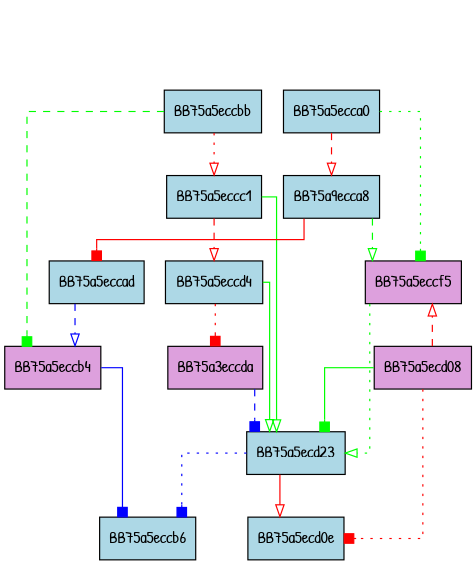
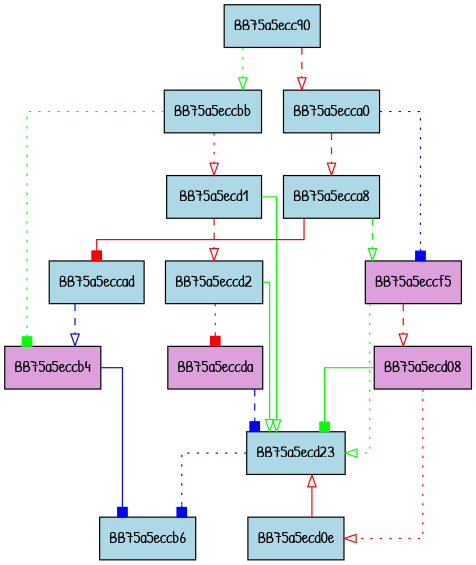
none -> (272, 26)
(27, 154) -> (27, 154)
(420, 160) -> (420, 160)
(214, 197) -> (214, 197)
(332, 197) -> (332, 197)
(214, 282) -> (214, 282)
(432, 331) -> (403, 319)
(215, 368) -> (215, 368)
(280, 490) -> (312, 502)
(423, 497) -> (423, 497)
